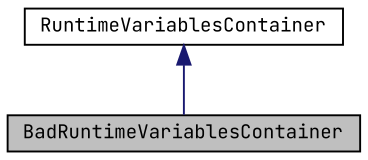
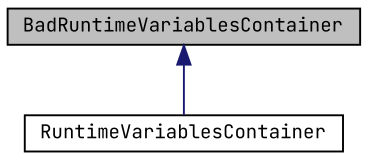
(184, 90) -> (184, 90)
